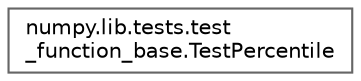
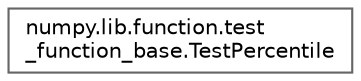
(180, 41) -> (180, 41)
